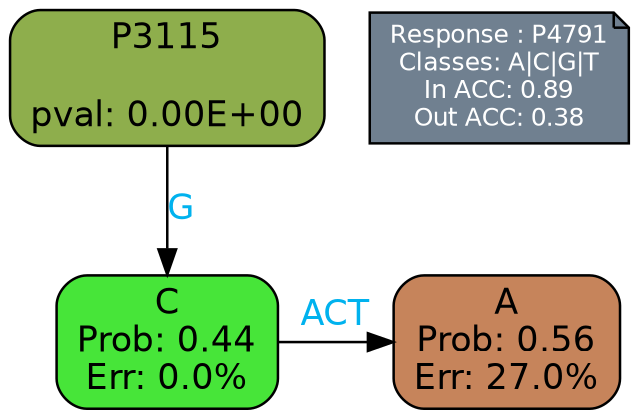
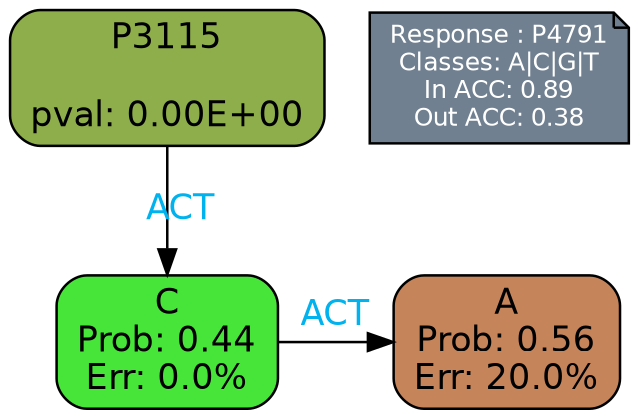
(181, 210) -> (181, 210)
(507, 342) -> (507, 342)
